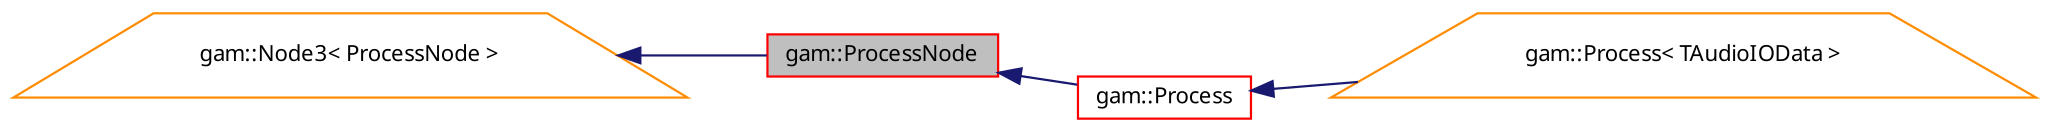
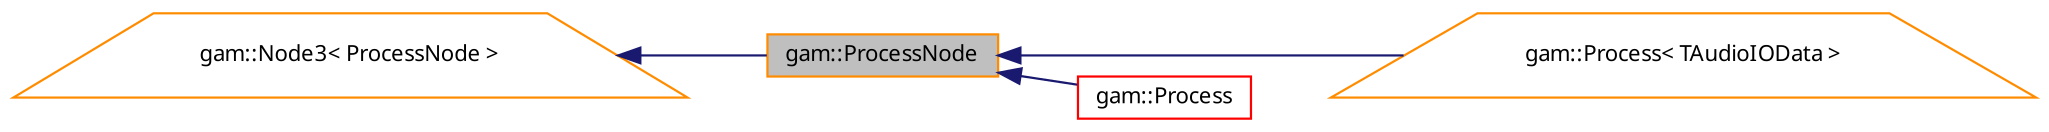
(883, 55) -> (883, 55)
(1316, 85) -> (1212, 55)
